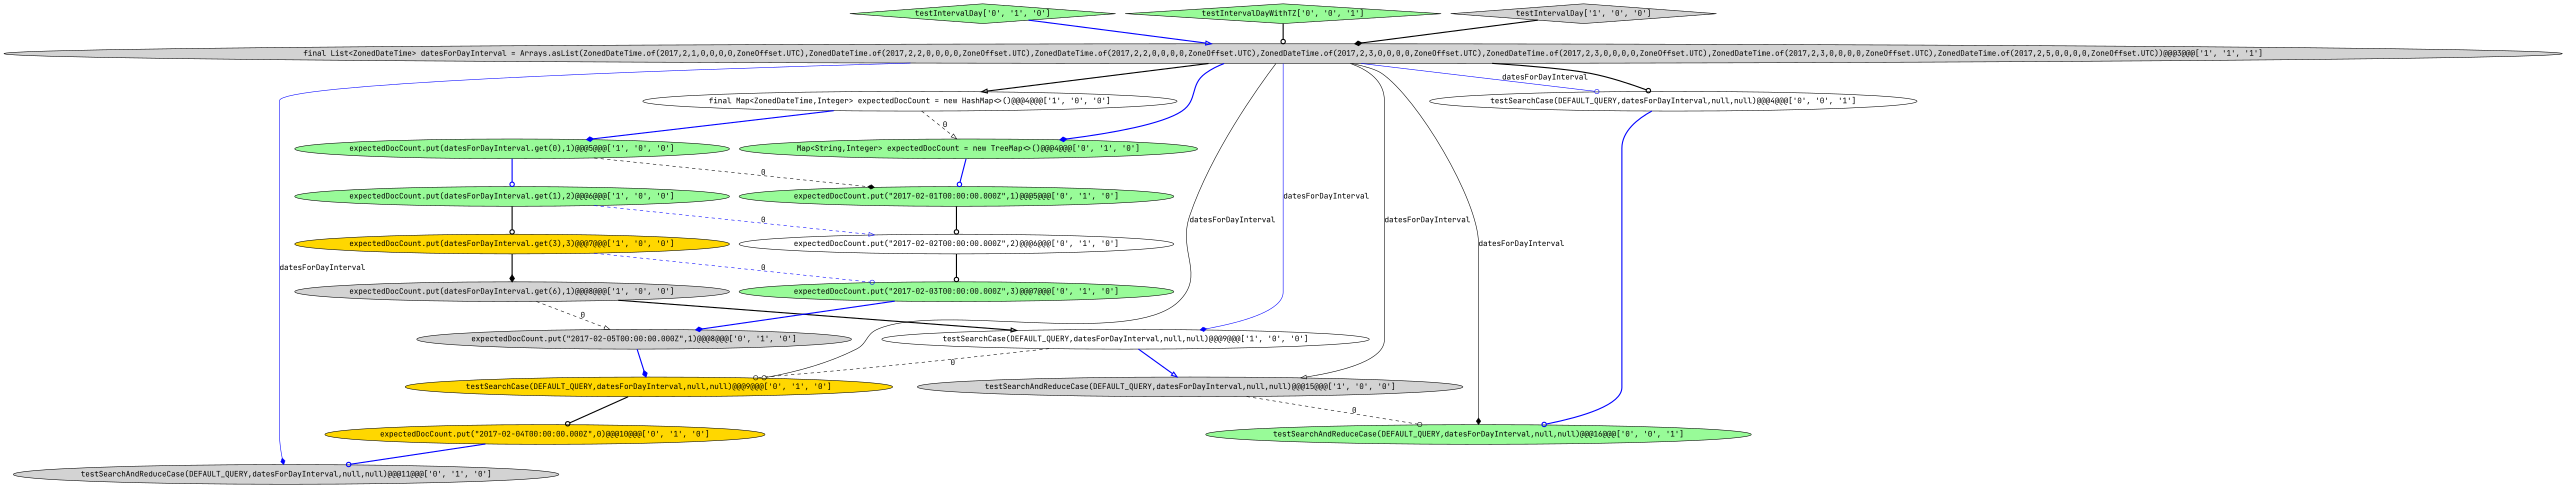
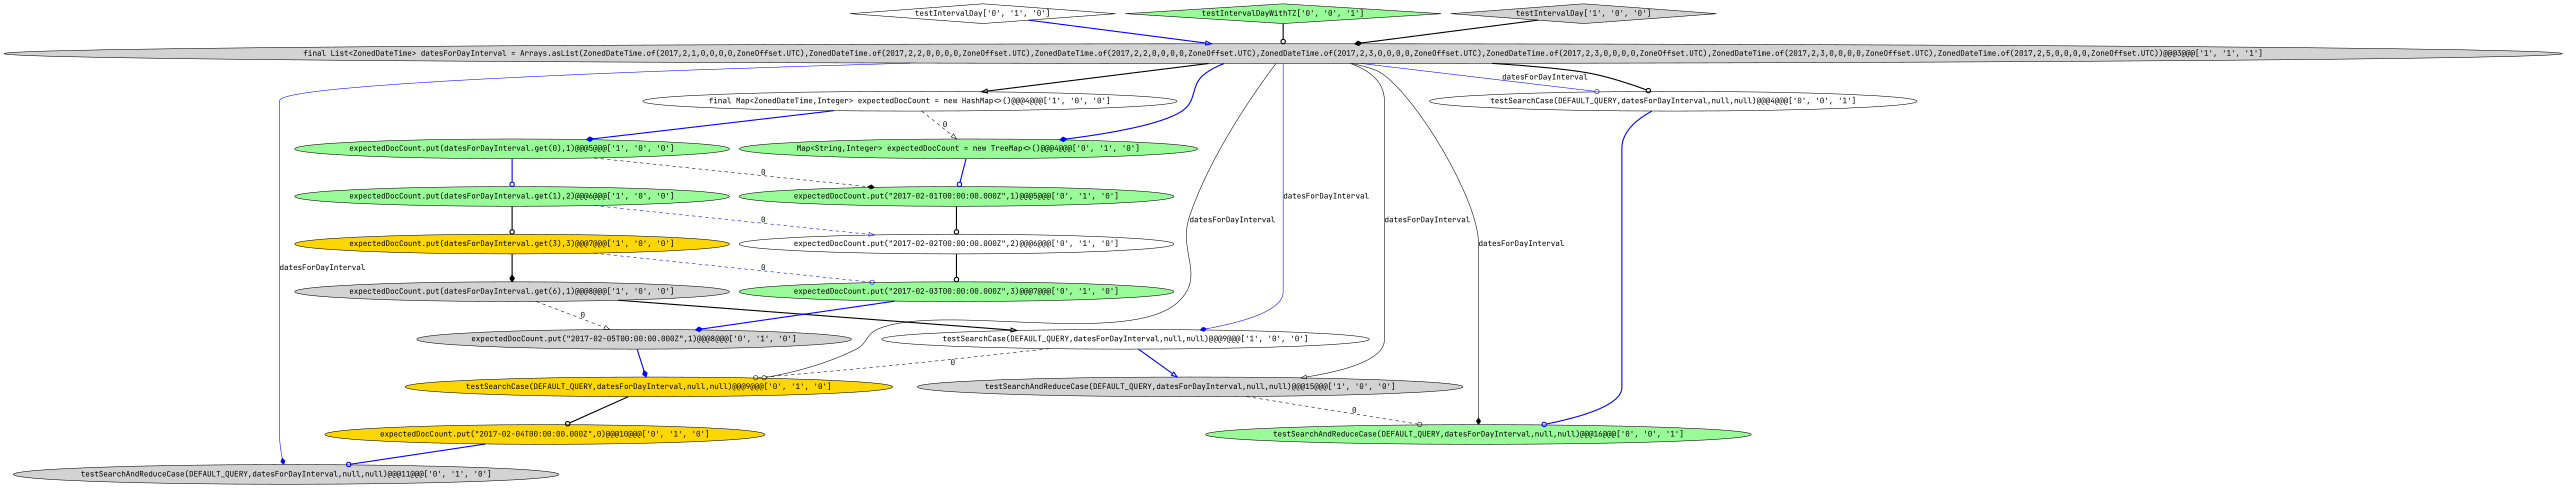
(983, 14) -> (983, 14)
